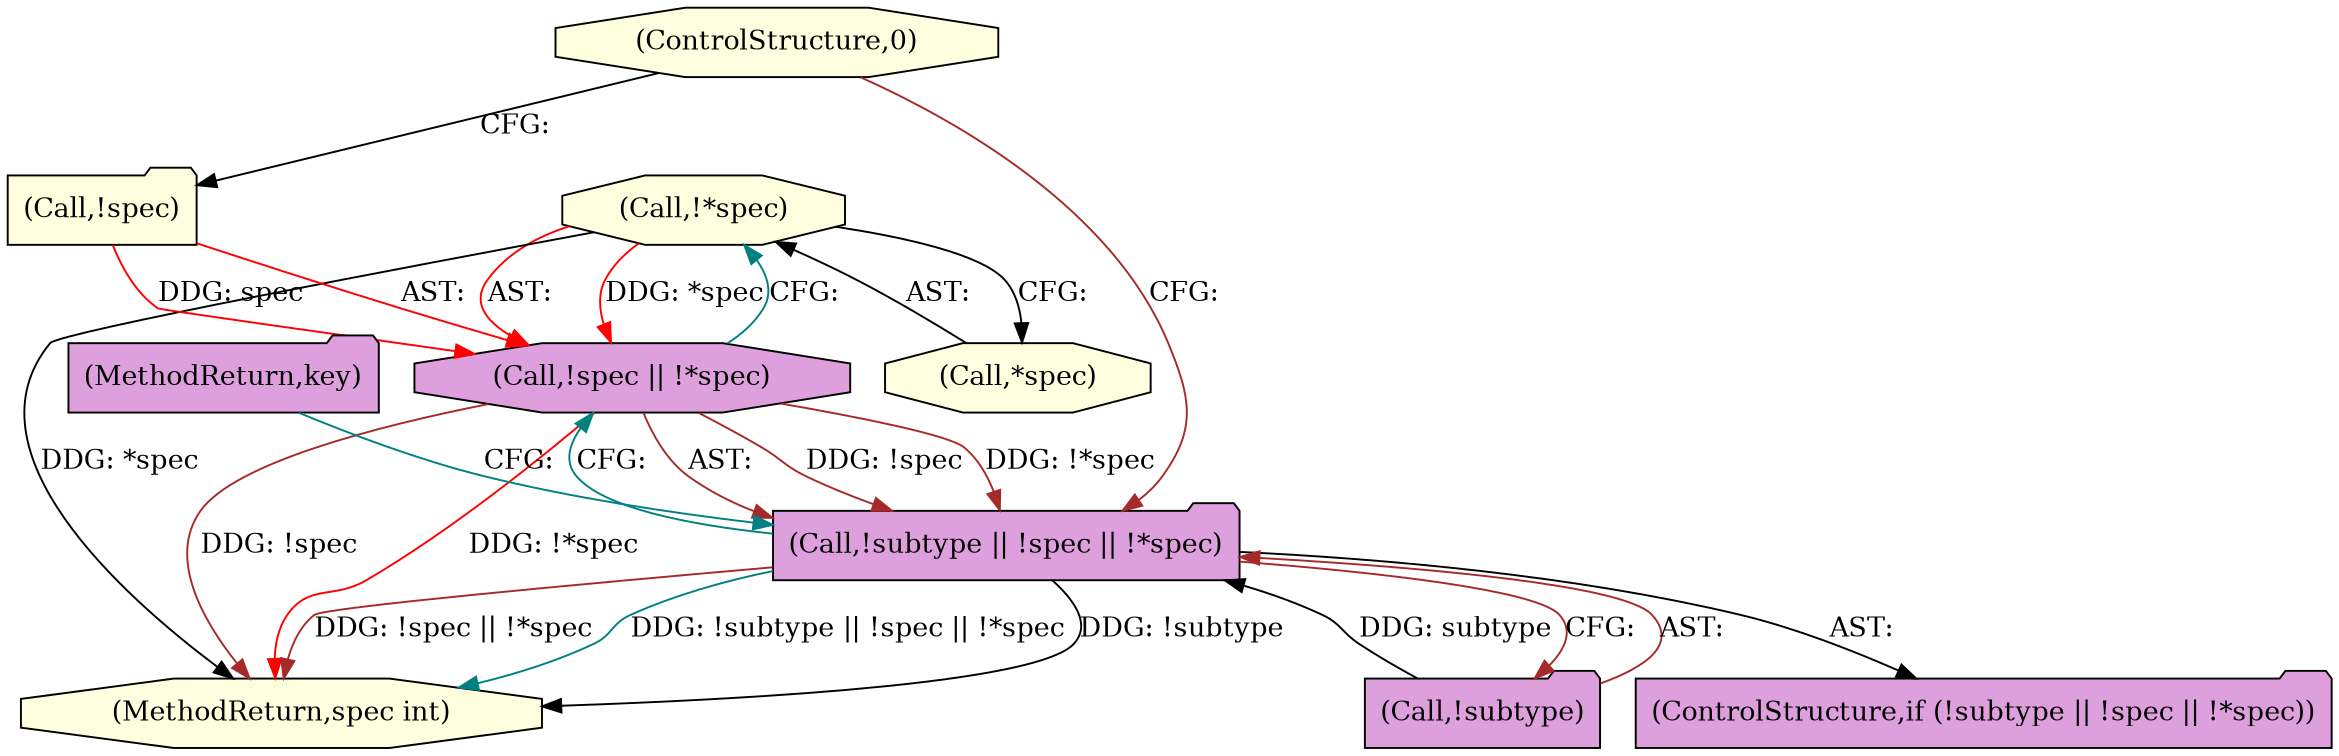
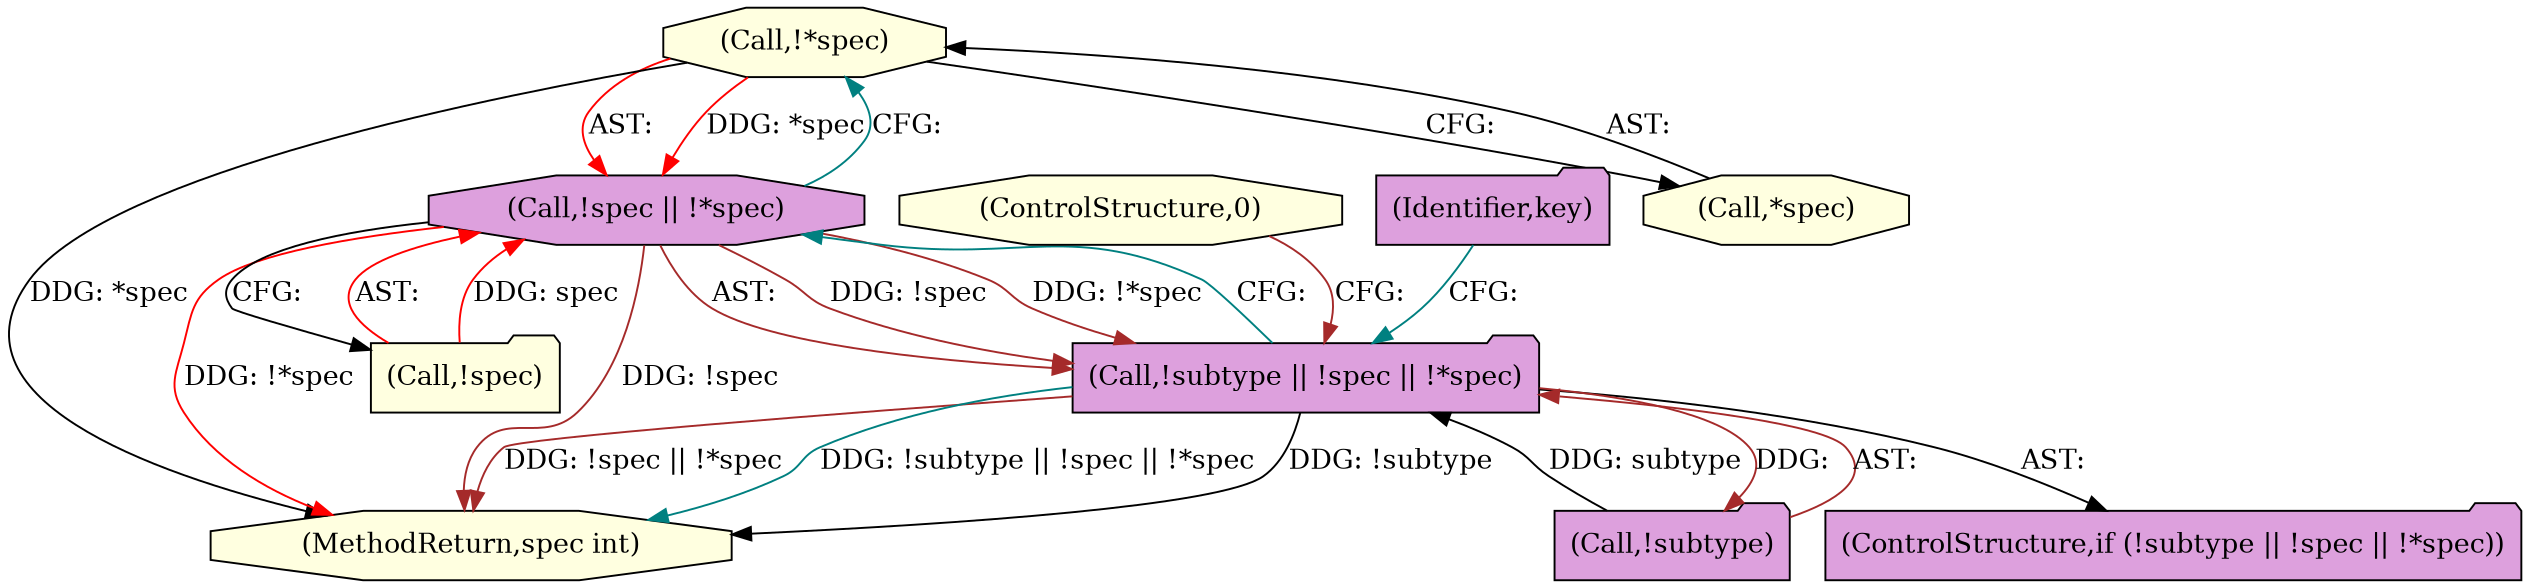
(437, 127) -> (227, 289)
(224, 378) -> (1493, 210)
(1605, 629) -> (1796, 462)
